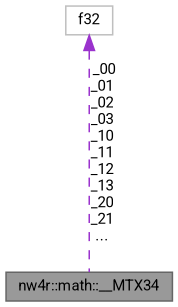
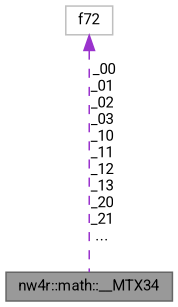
(89, 20) -> (89, 20)
